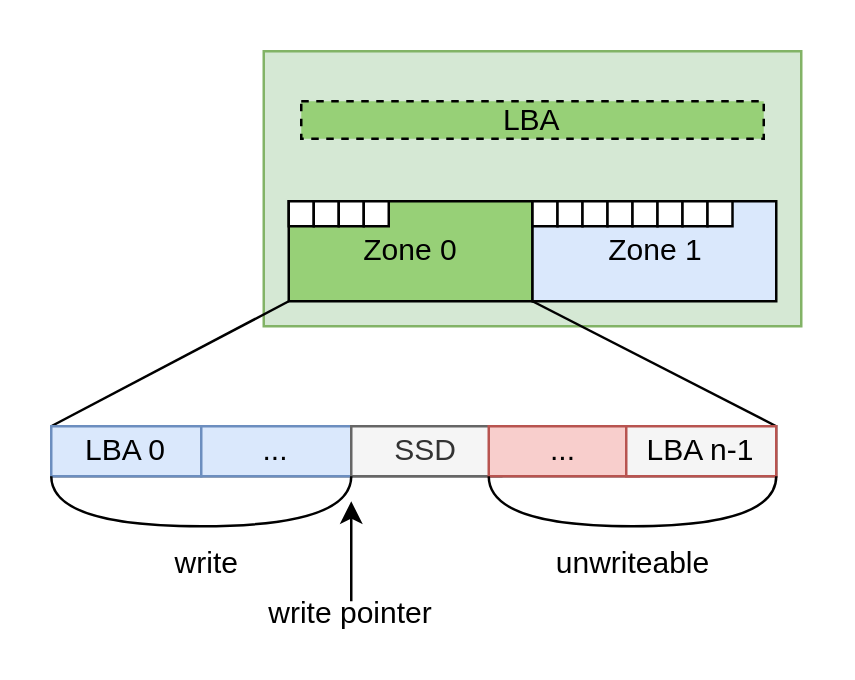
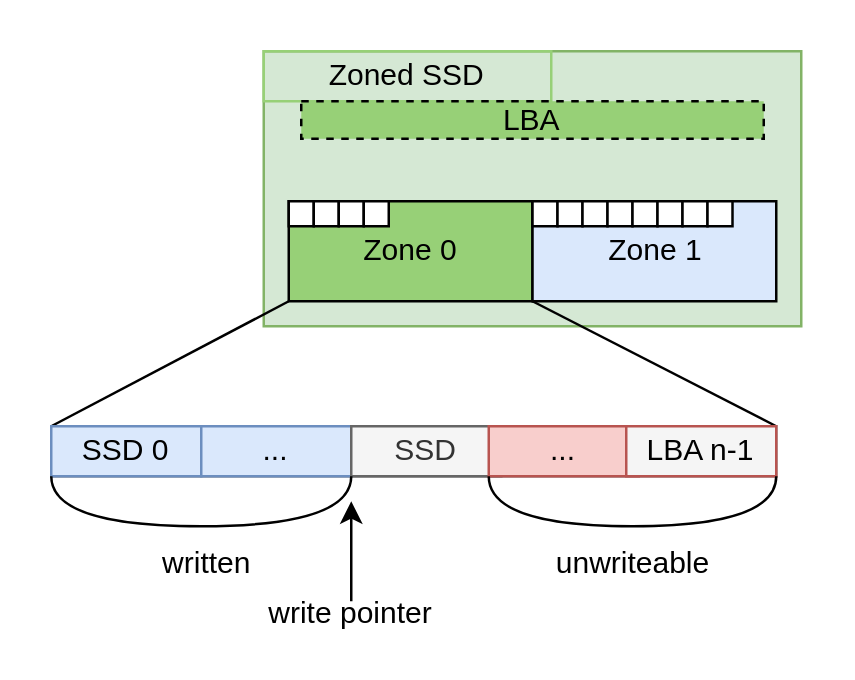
none -> (408, 76)
(126, 451) -> (126, 451)
(208, 564) -> (208, 564)
